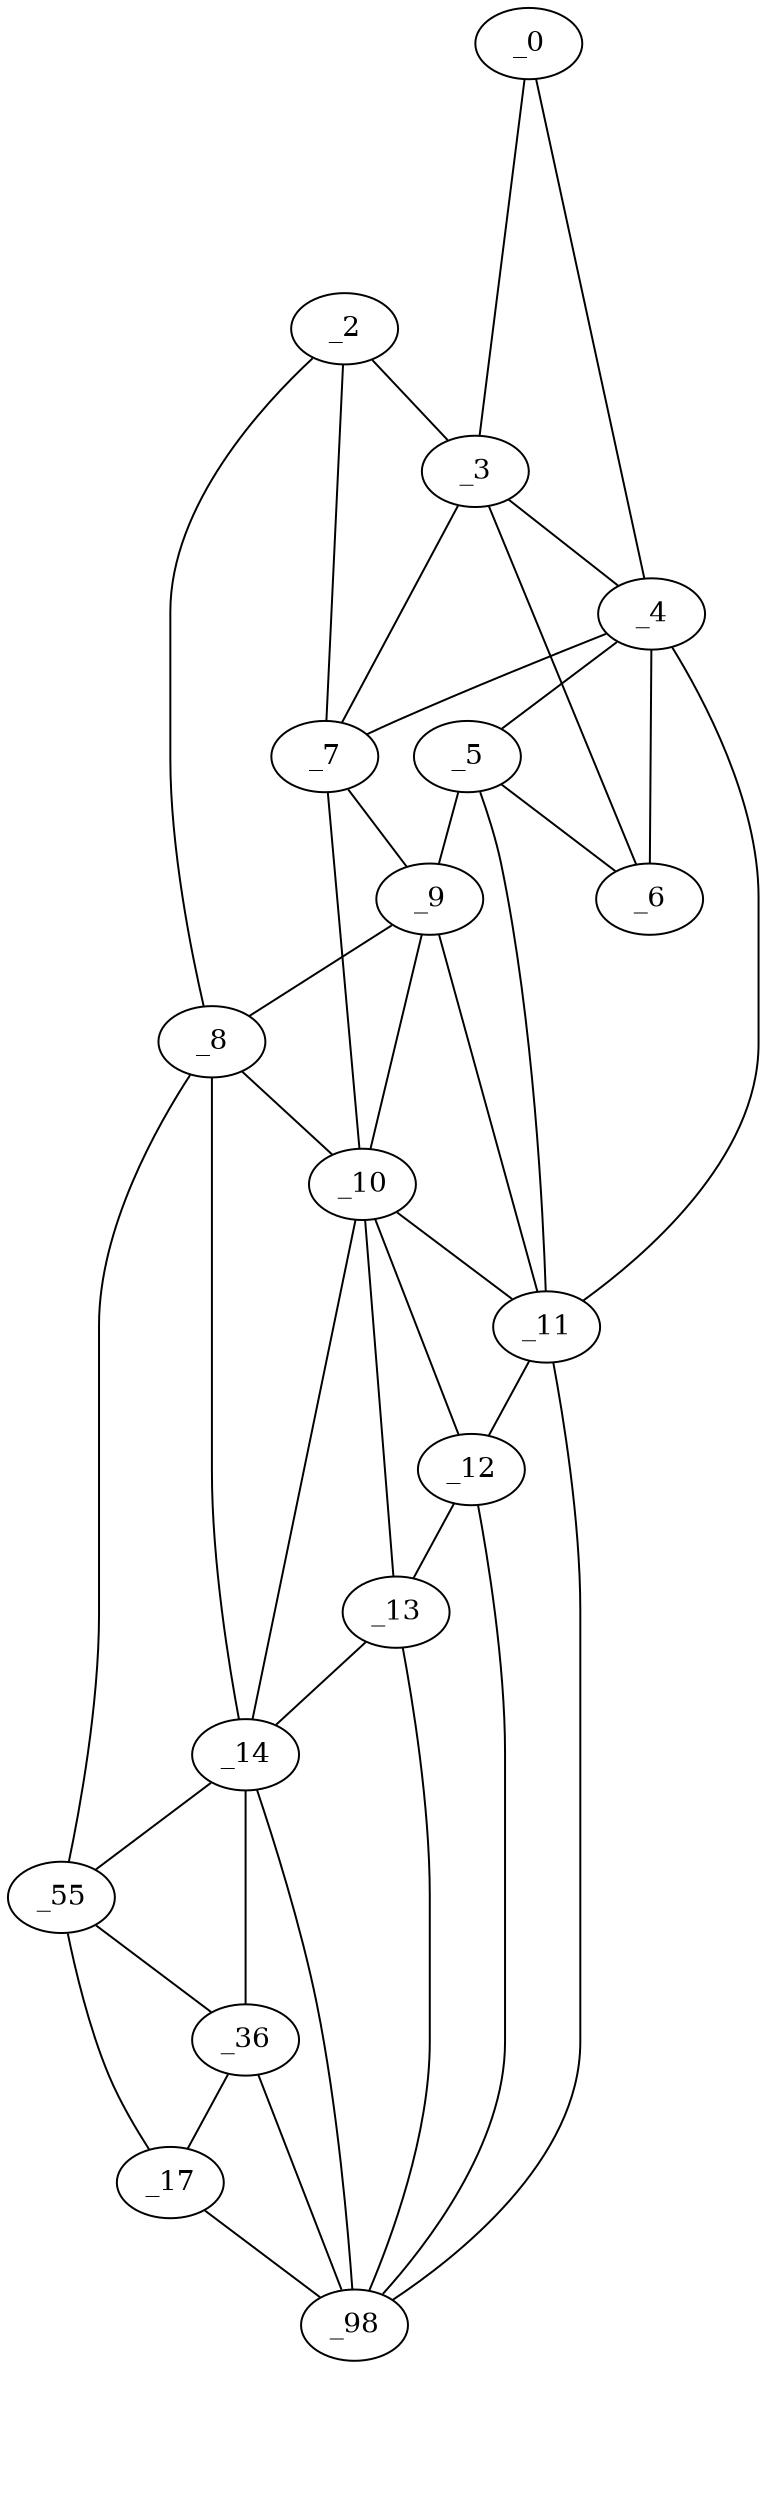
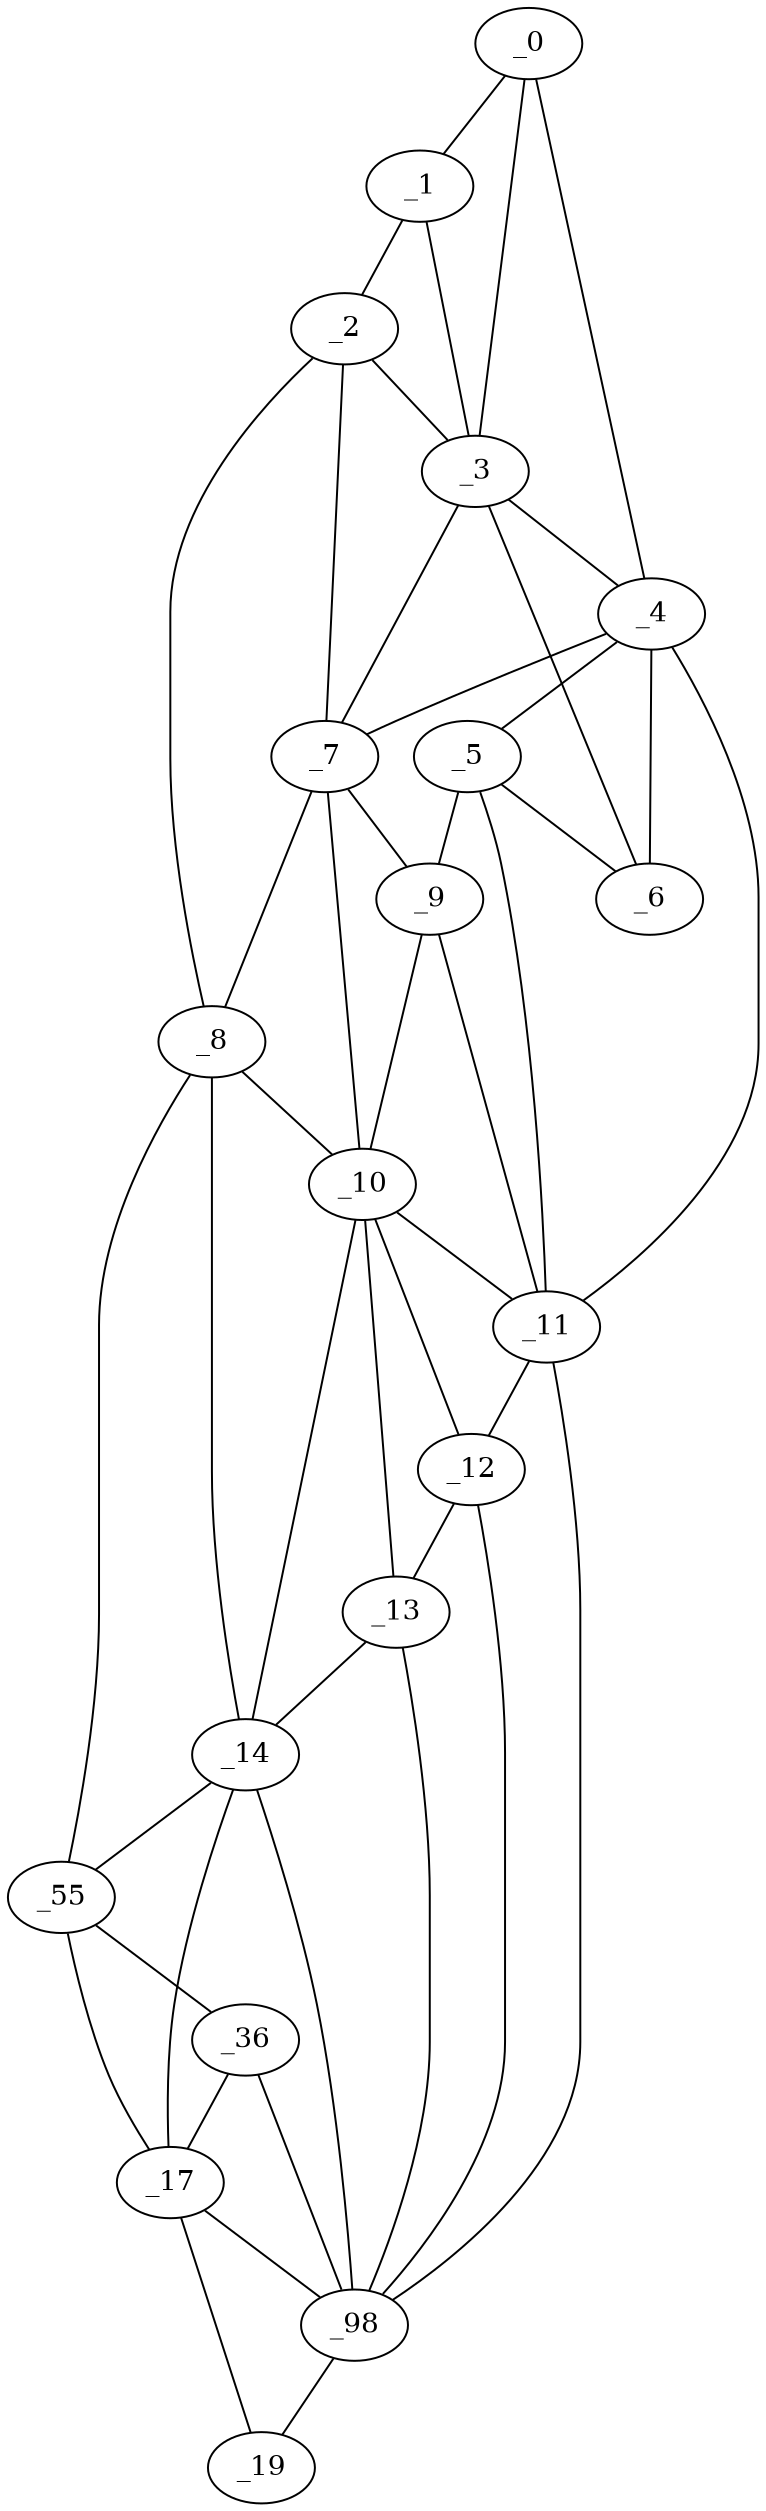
none -> (420, 186)
(321, 971) -> (268, 899)
(246, 1897) -> (182, 1965)
none -> (261, 2468)
